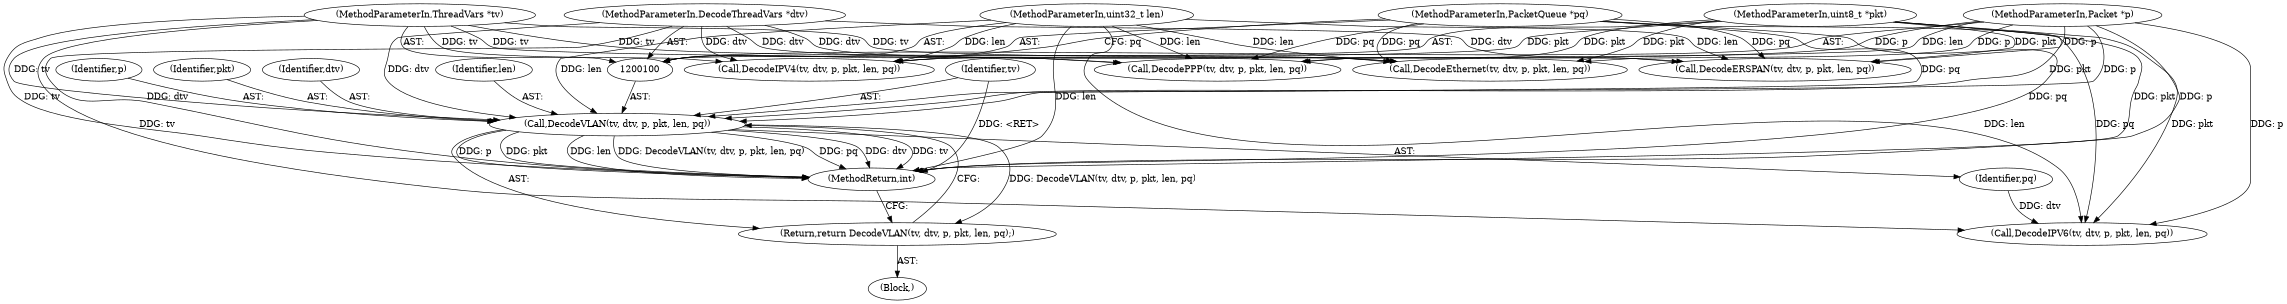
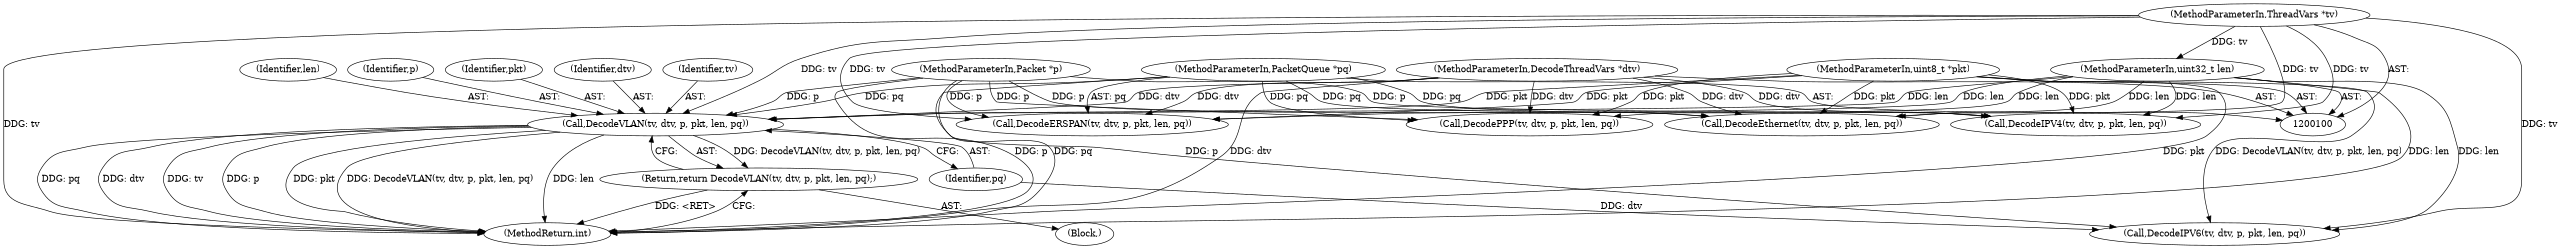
(1876, 27) -> none
(1123, 42) -> (1442, 97)
(1771, 42) -> (1109, 97)
(1943, 42) -> (1013, 97)
(663, 54) -> (2209, 41)
(1328, 54) -> none
(630, 94) -> (933, 142)
(2192, 125) -> (2309, 152)
(971, 132) -> (645, 205)
(1406, 152) -> (949, 152)
